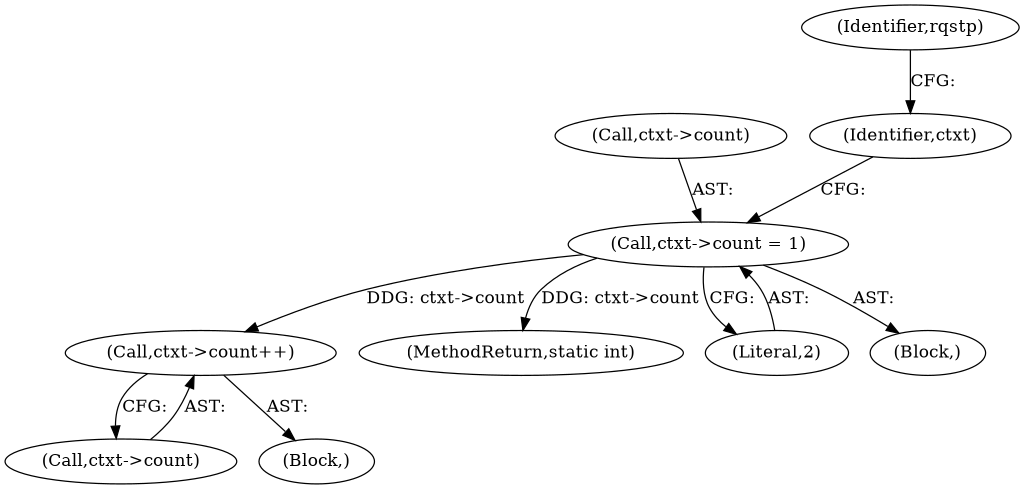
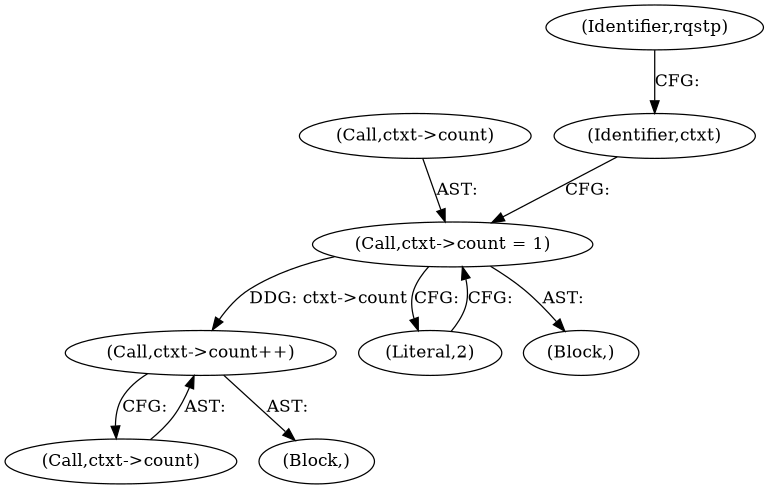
(792, 299) -> (493, 299)
(521, 353) -> none
